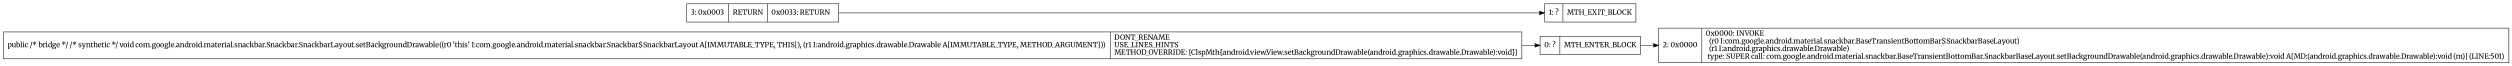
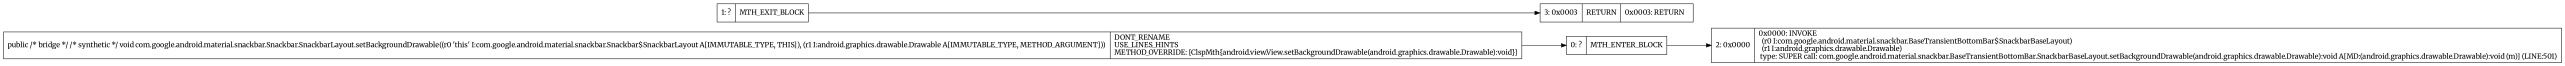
(803, 13) -> (1657, 13)
(1189, 13) -> (1172, 13)
